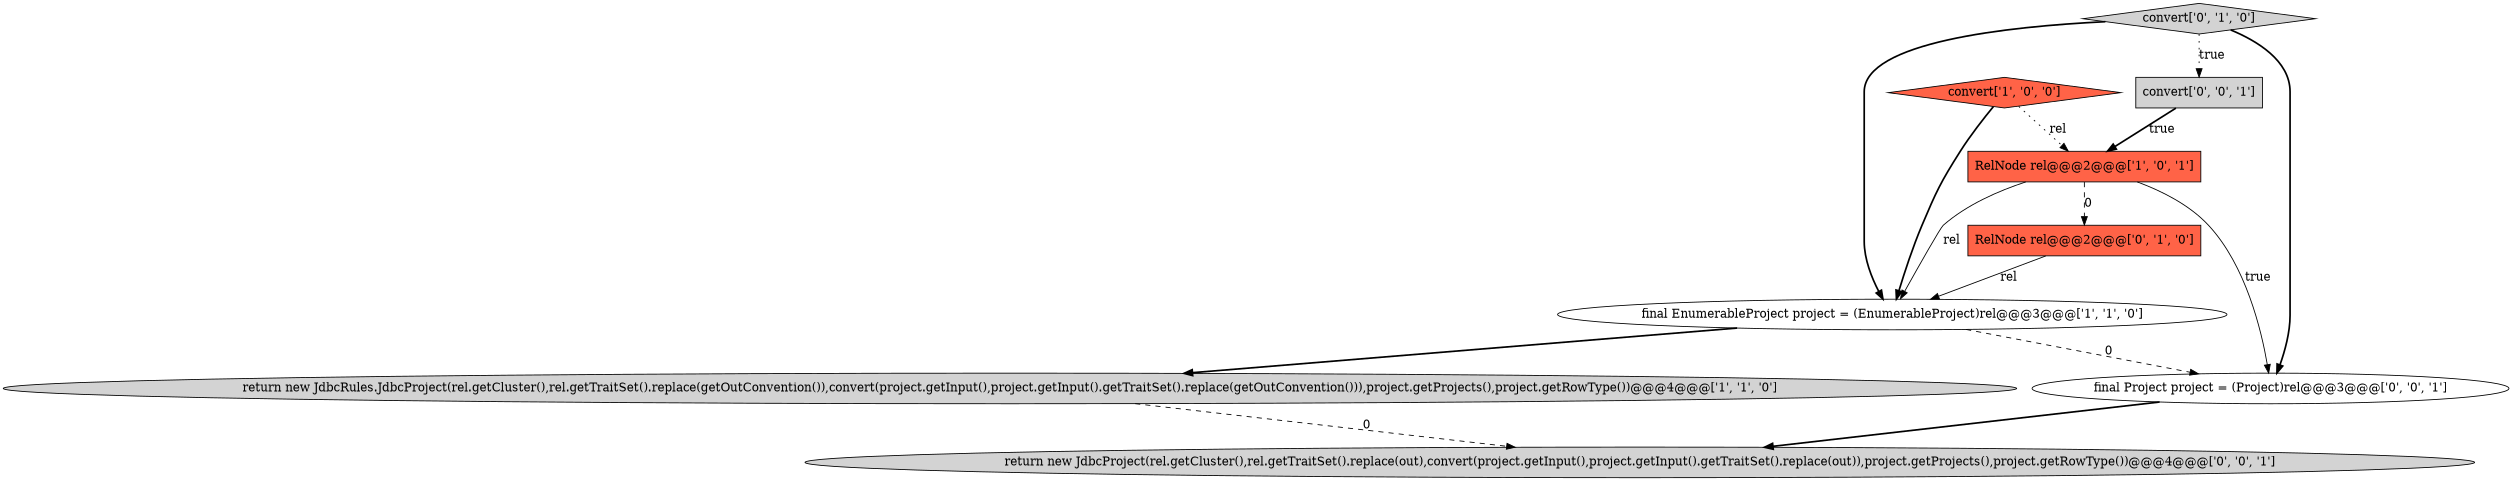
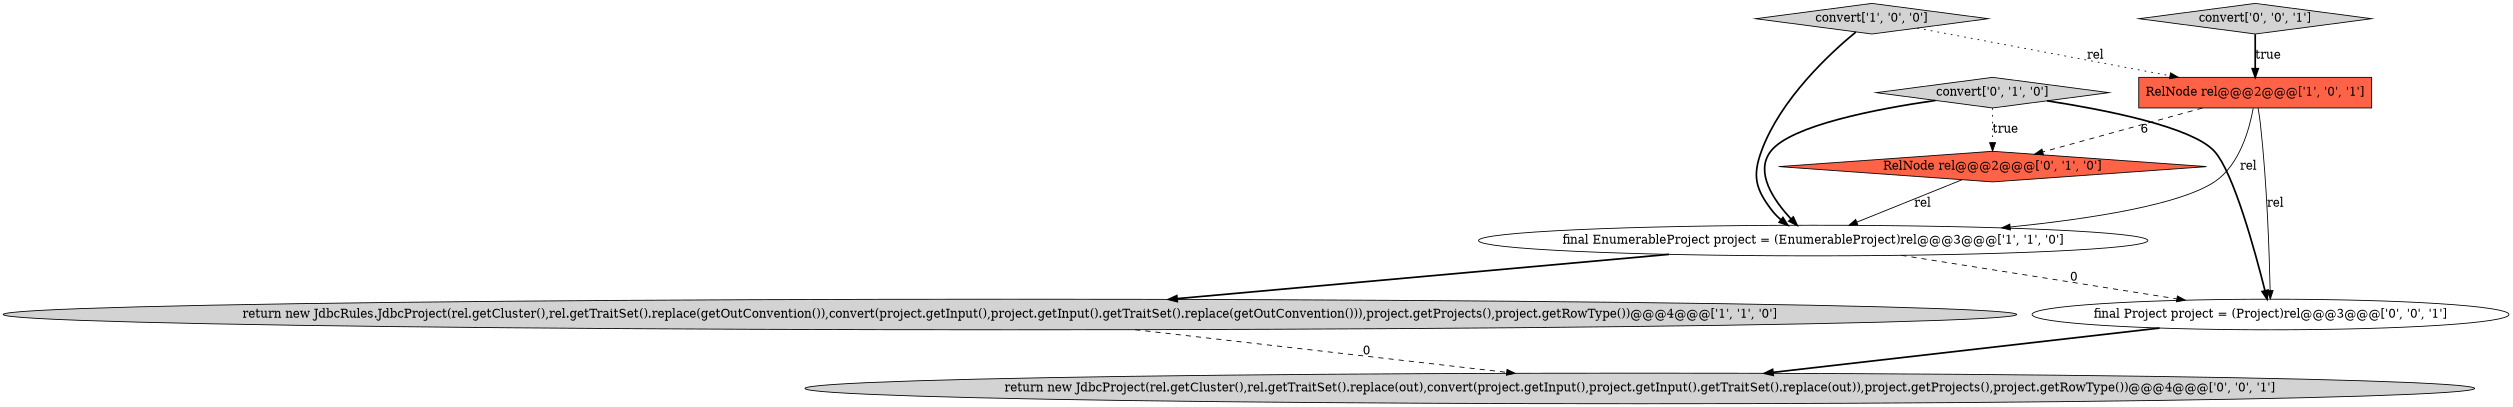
(2199, 51) -> (1993, 125)
(2004, 93) -> (1872, 19)
(2199, 93) -> (2255, 19)
(2089, 204) -> (2145, 130)
(2084, 241) -> (1993, 167)
(2258, 278) -> (2276, 204)
